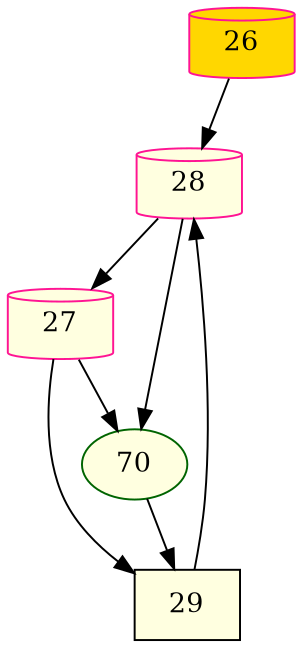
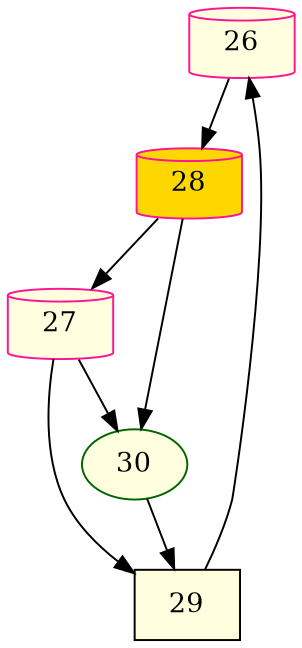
(242, 43) -> (242, 43)
(189, 183) -> (189, 183)
(208, 404) -> (253, 336)
(135, 464) -> (135, 464)
